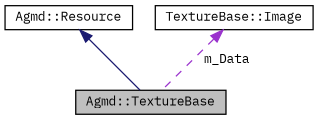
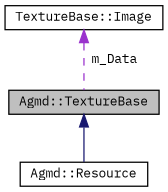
(114, 65) -> (84, 145)
